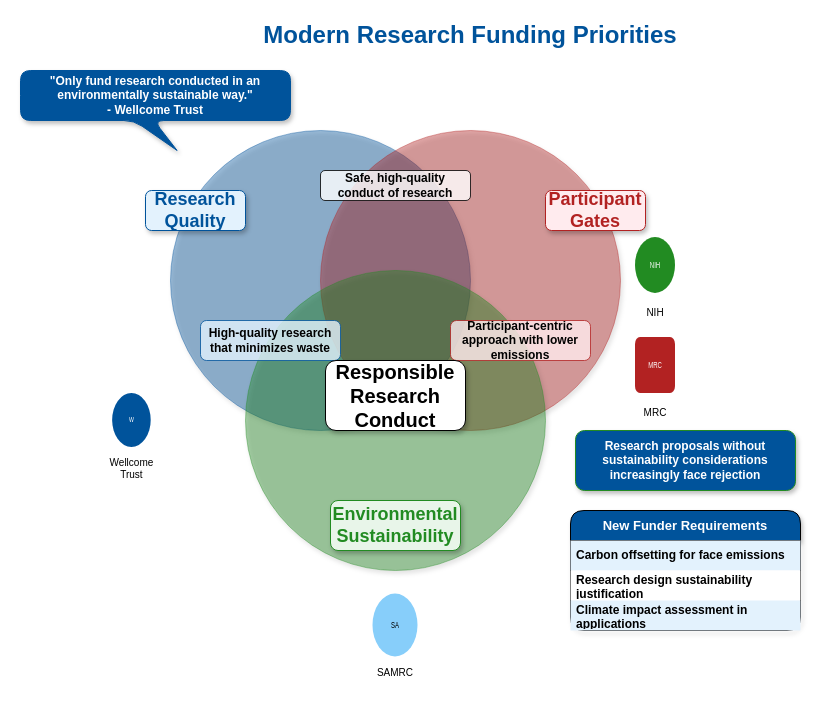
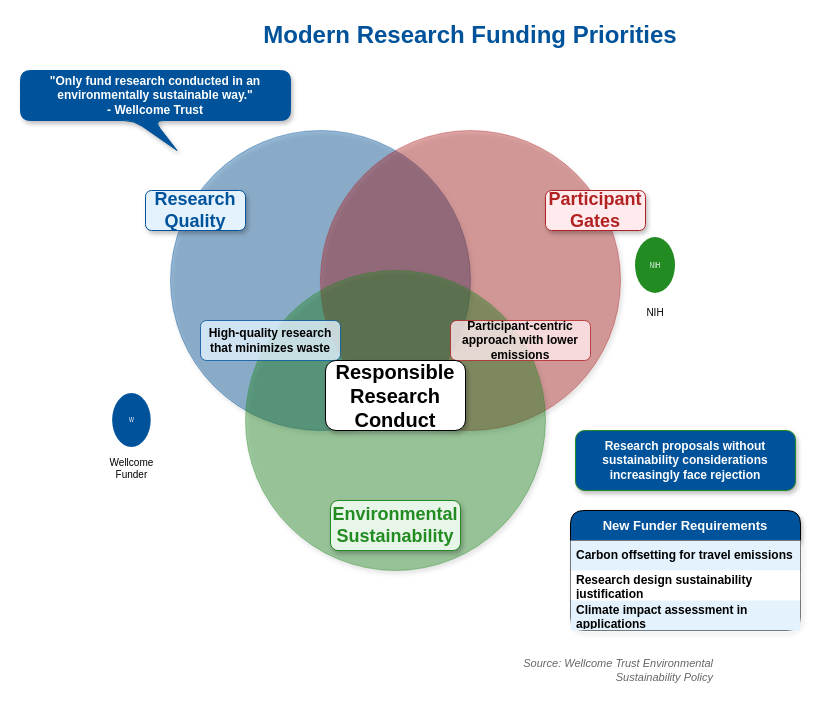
(396, 186) -> none
(656, 366) -> none
(131, 463) -> (131, 463)
(687, 556) -> (687, 556)
(396, 626) -> none
none -> (591, 671)
